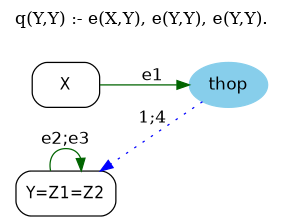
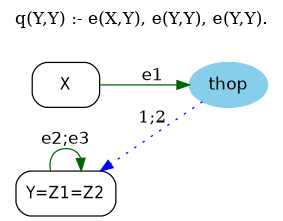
(153, 118) -> (153, 118)
